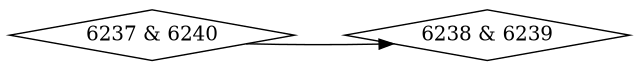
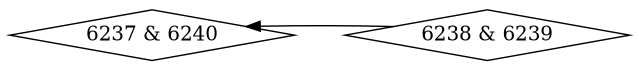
(313, 45) -> (327, 26)
